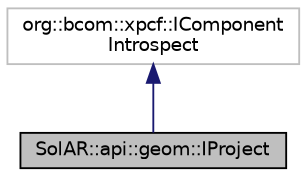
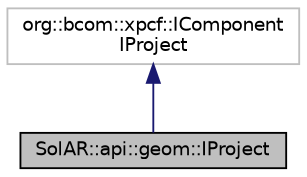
(153, 36) -> (153, 36)
